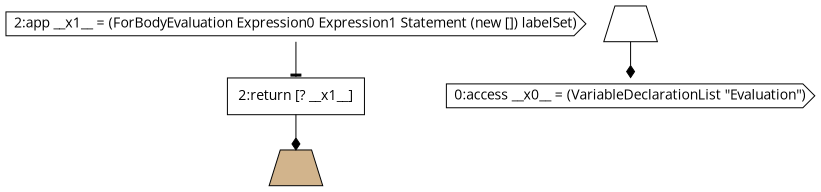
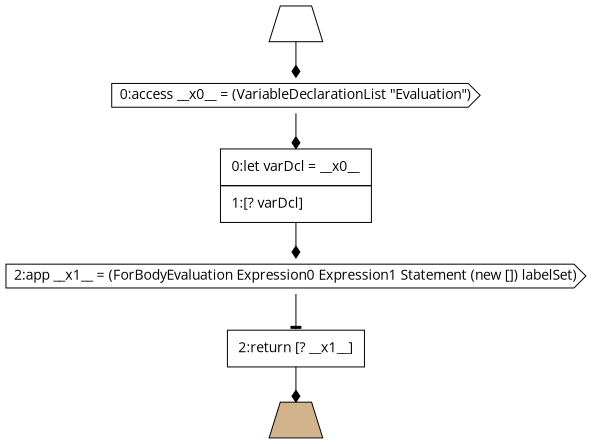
none -> (296, 186)
